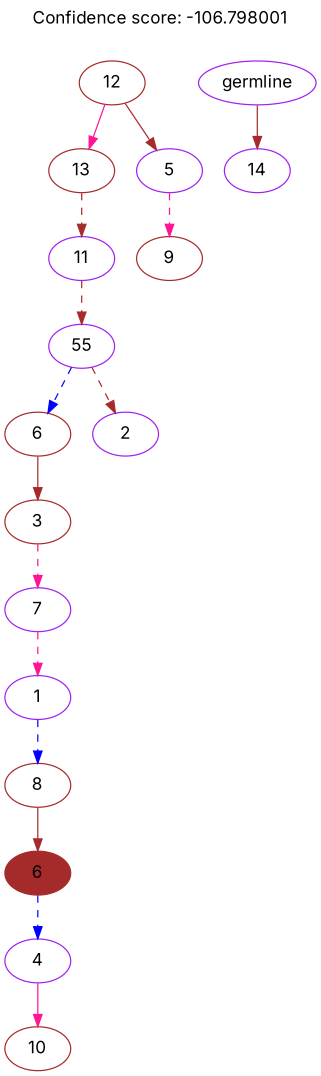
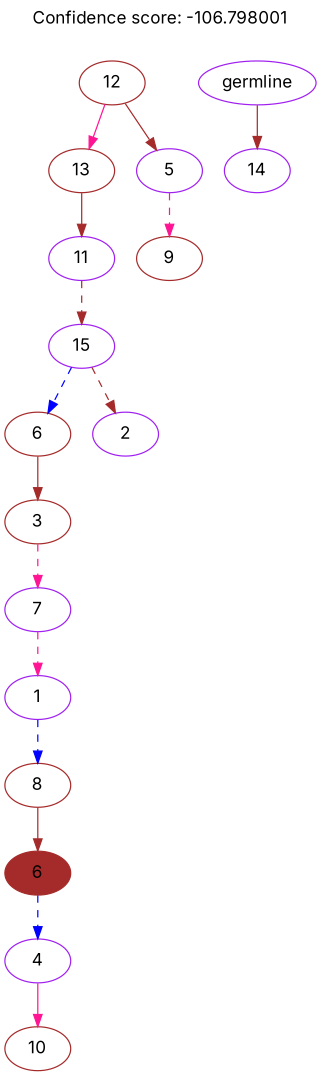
(82, 209) -> (82, 209)
(82, 346) -> (82, 346)
